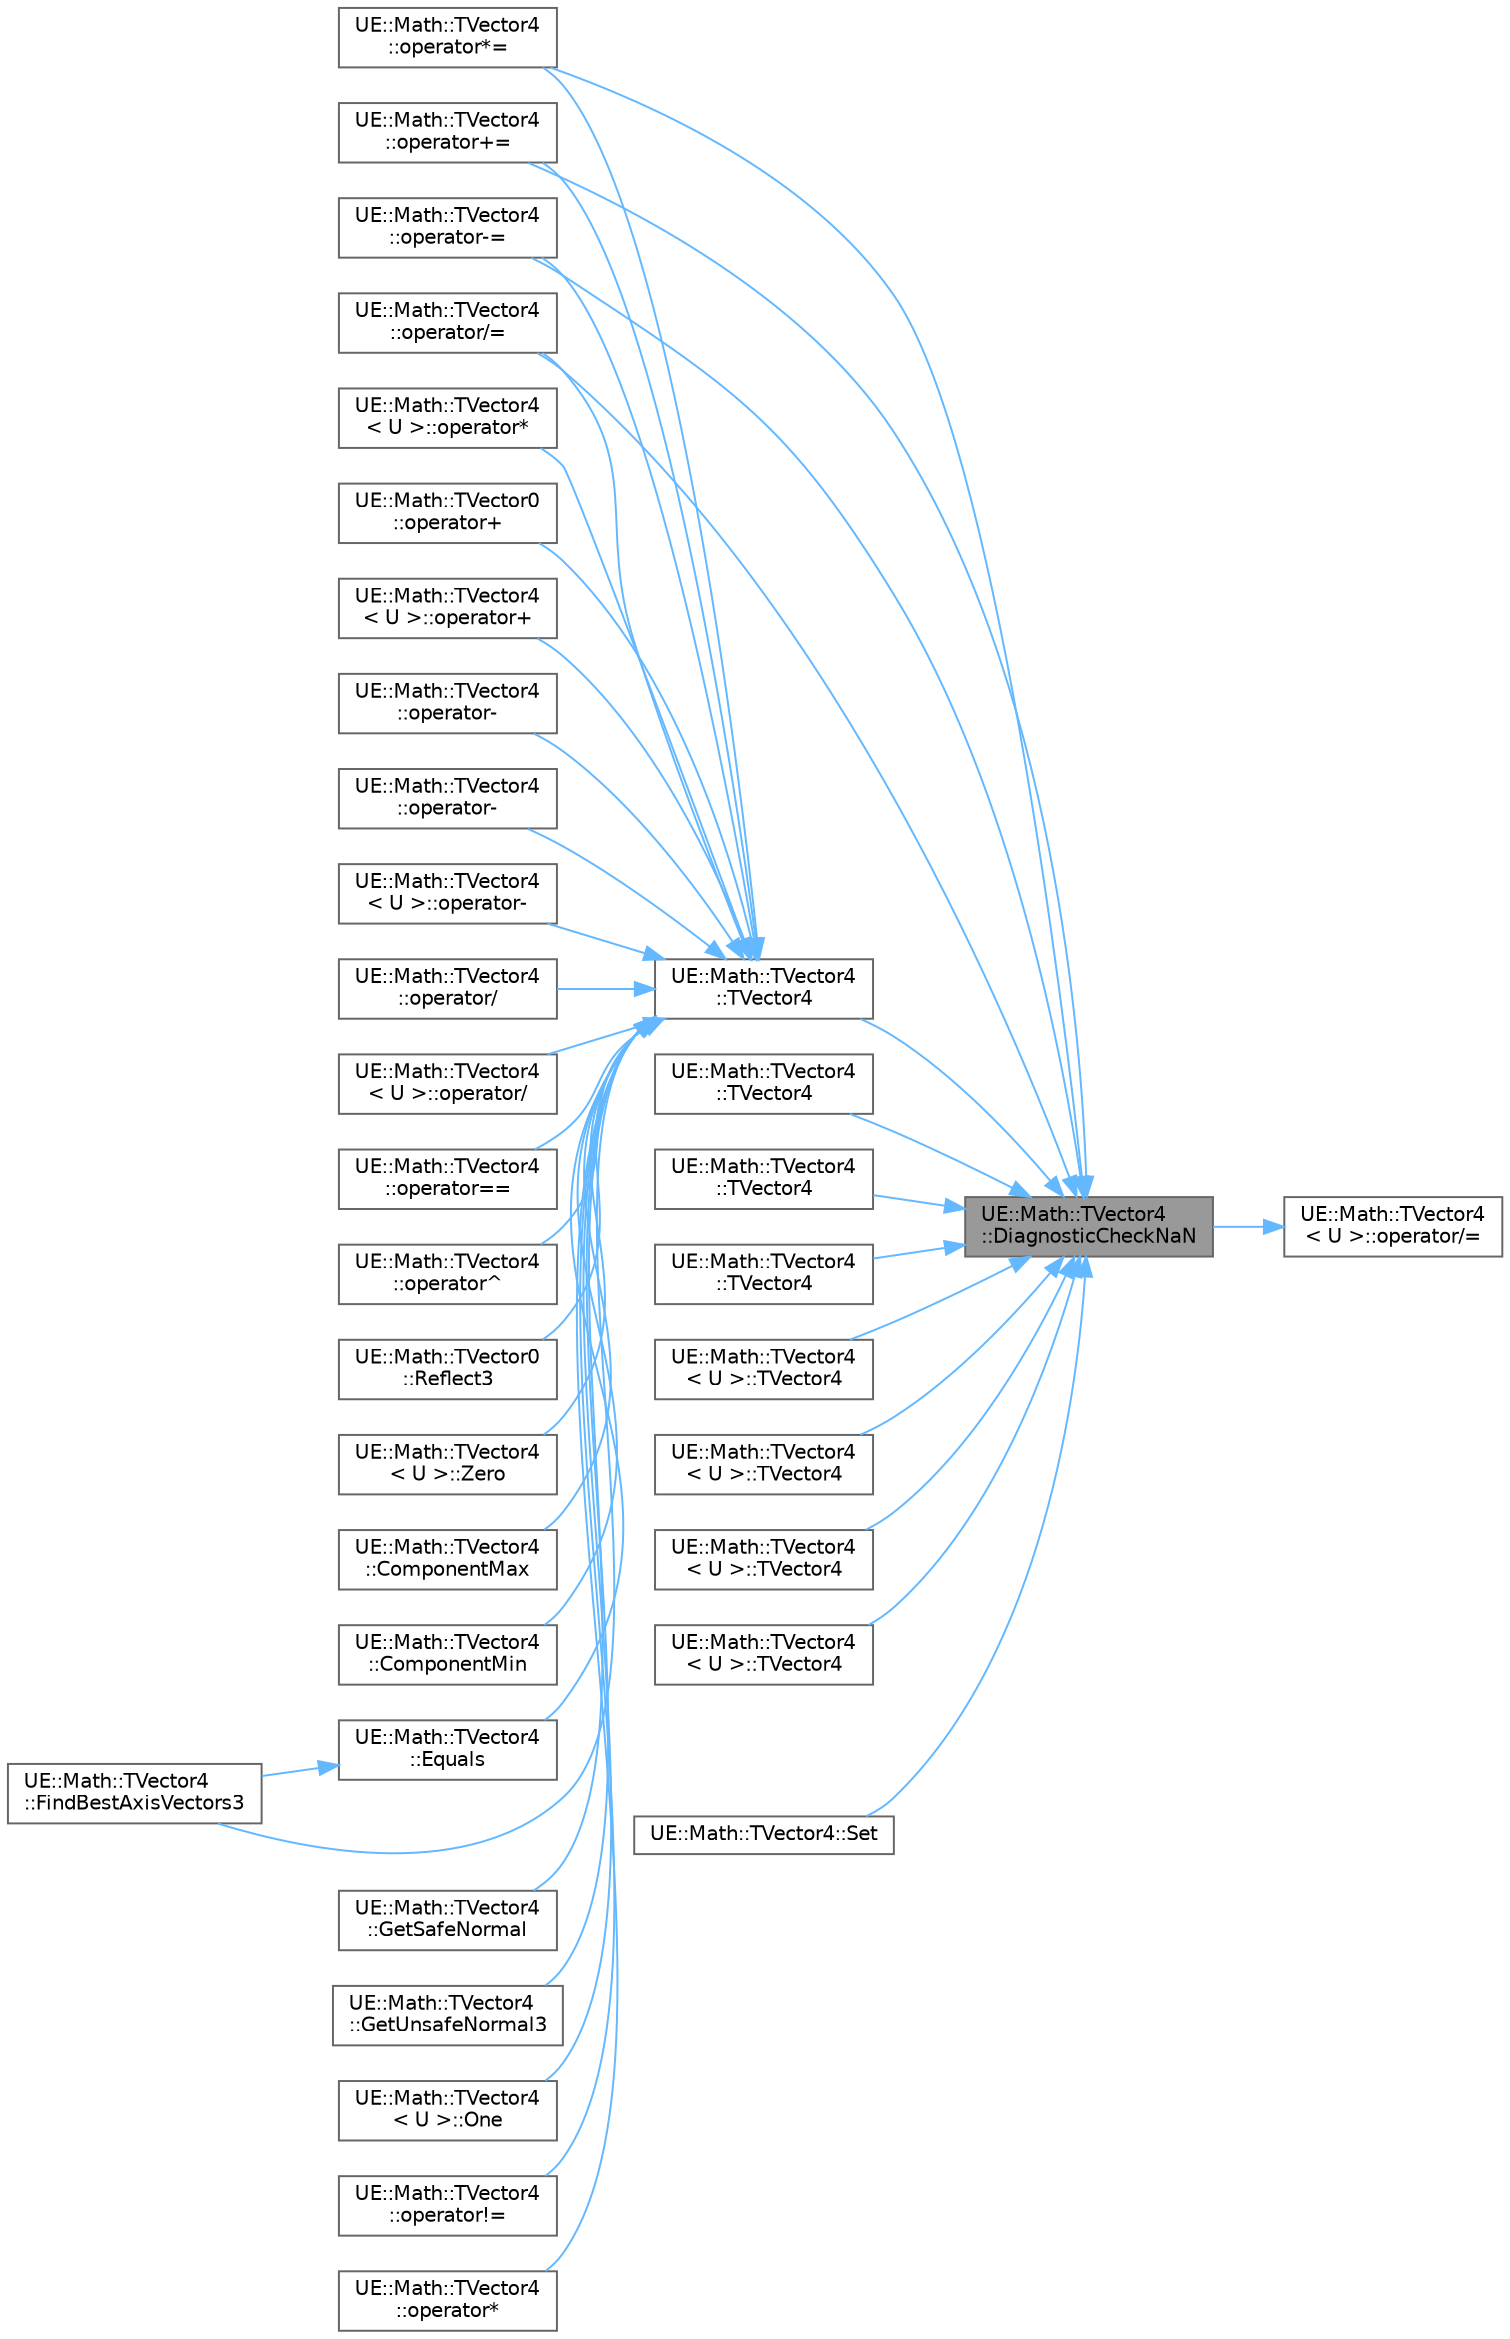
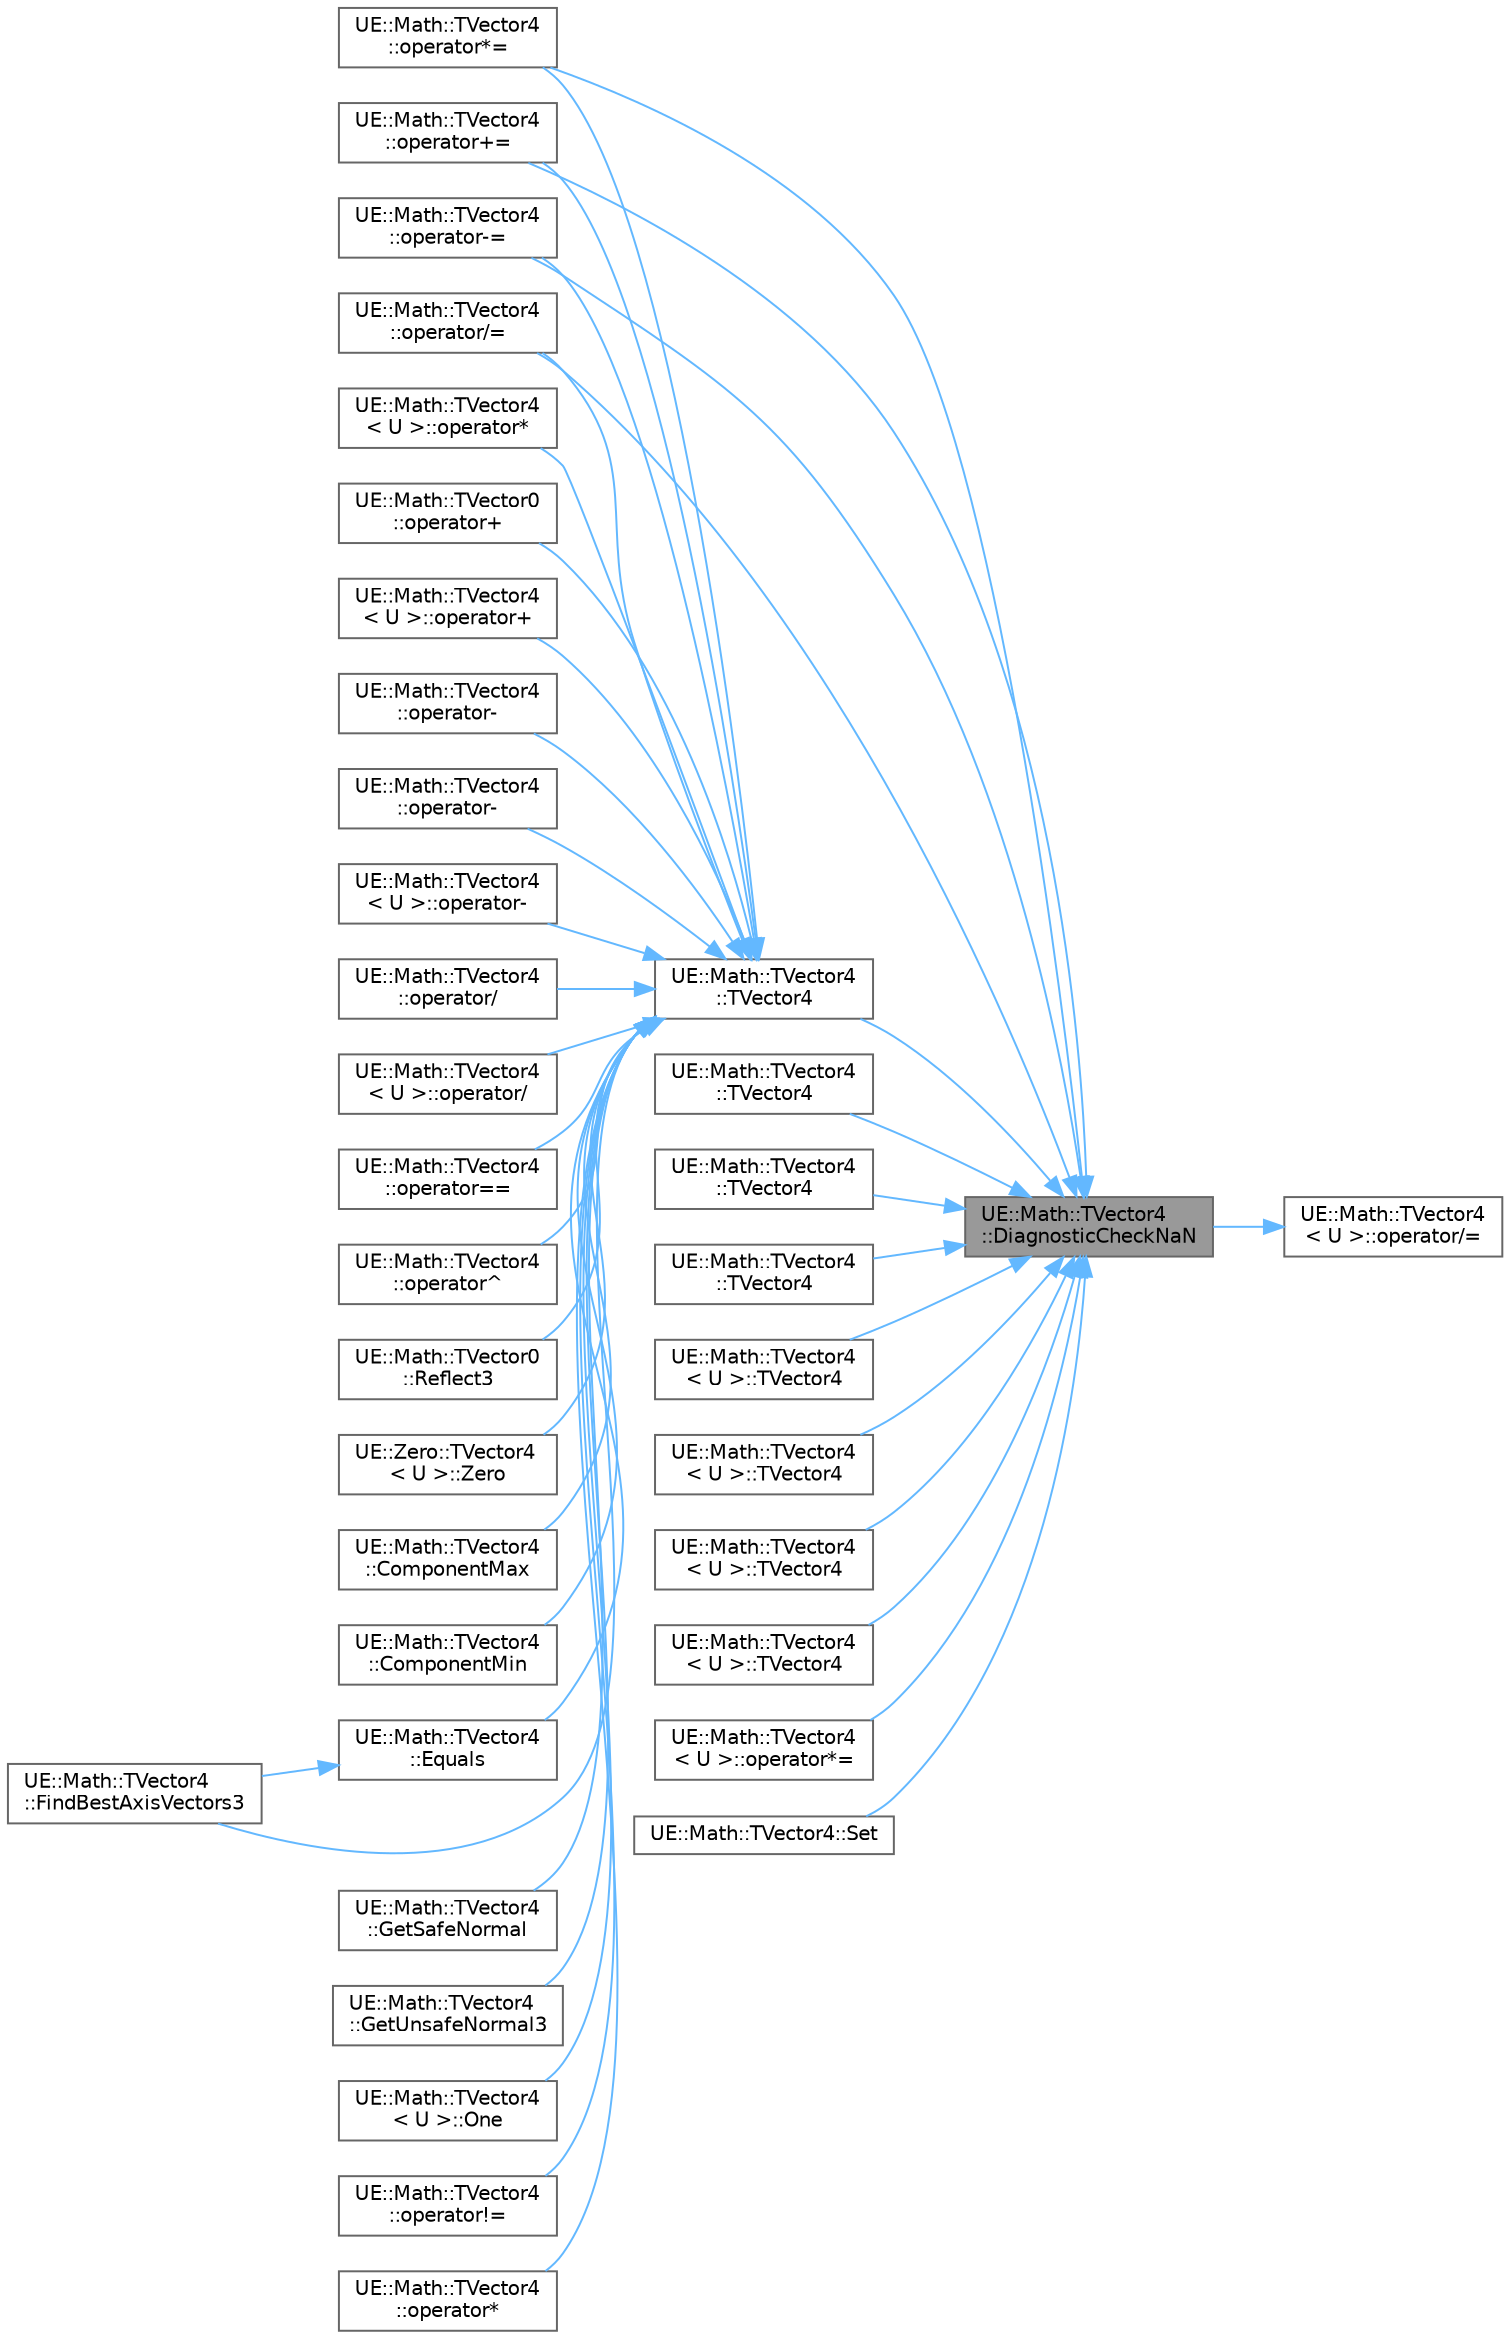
(448, 1465) -> (448, 1465)
none -> (764, 1750)
